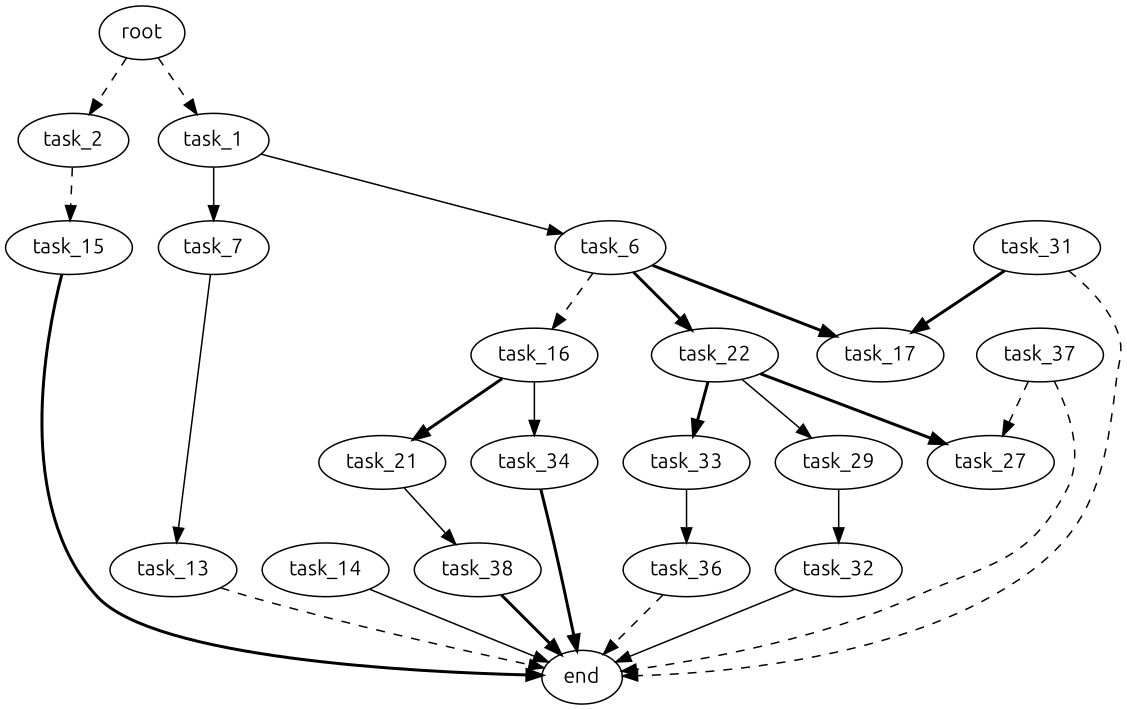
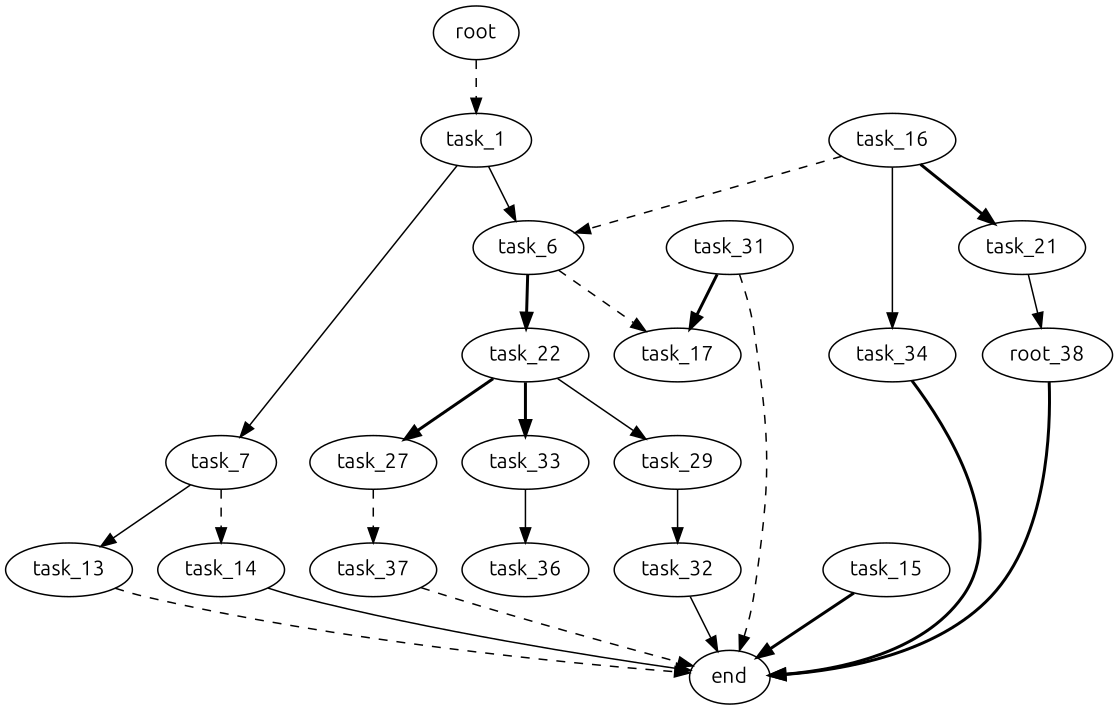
(73, 140) -> none
(577, 295) -> (716, 192)
(737, 298) -> (596, 296)
(1019, 402) -> (373, 509)
none -> (221, 509)
(478, 570) -> (1048, 355)
(639, 619) -> none
